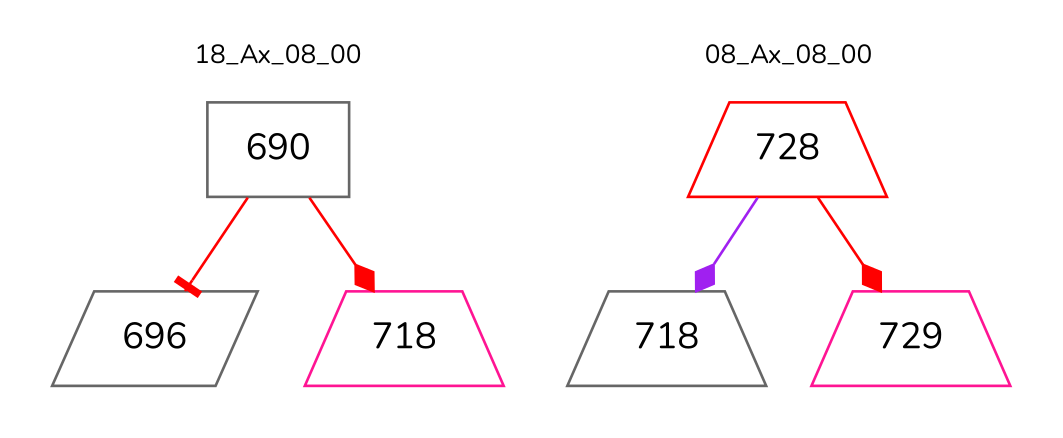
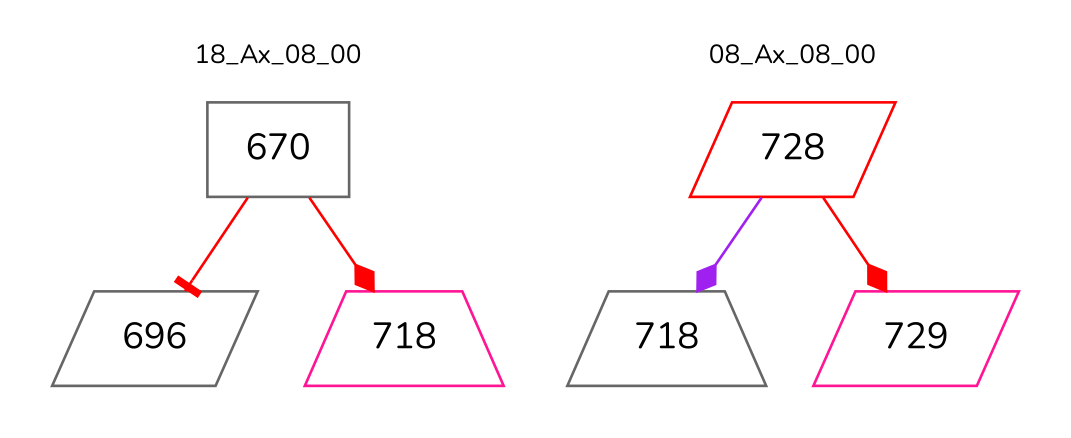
(278, 150) -> (278, 150)
(788, 150) -> (793, 150)
(911, 339) -> (916, 339)
